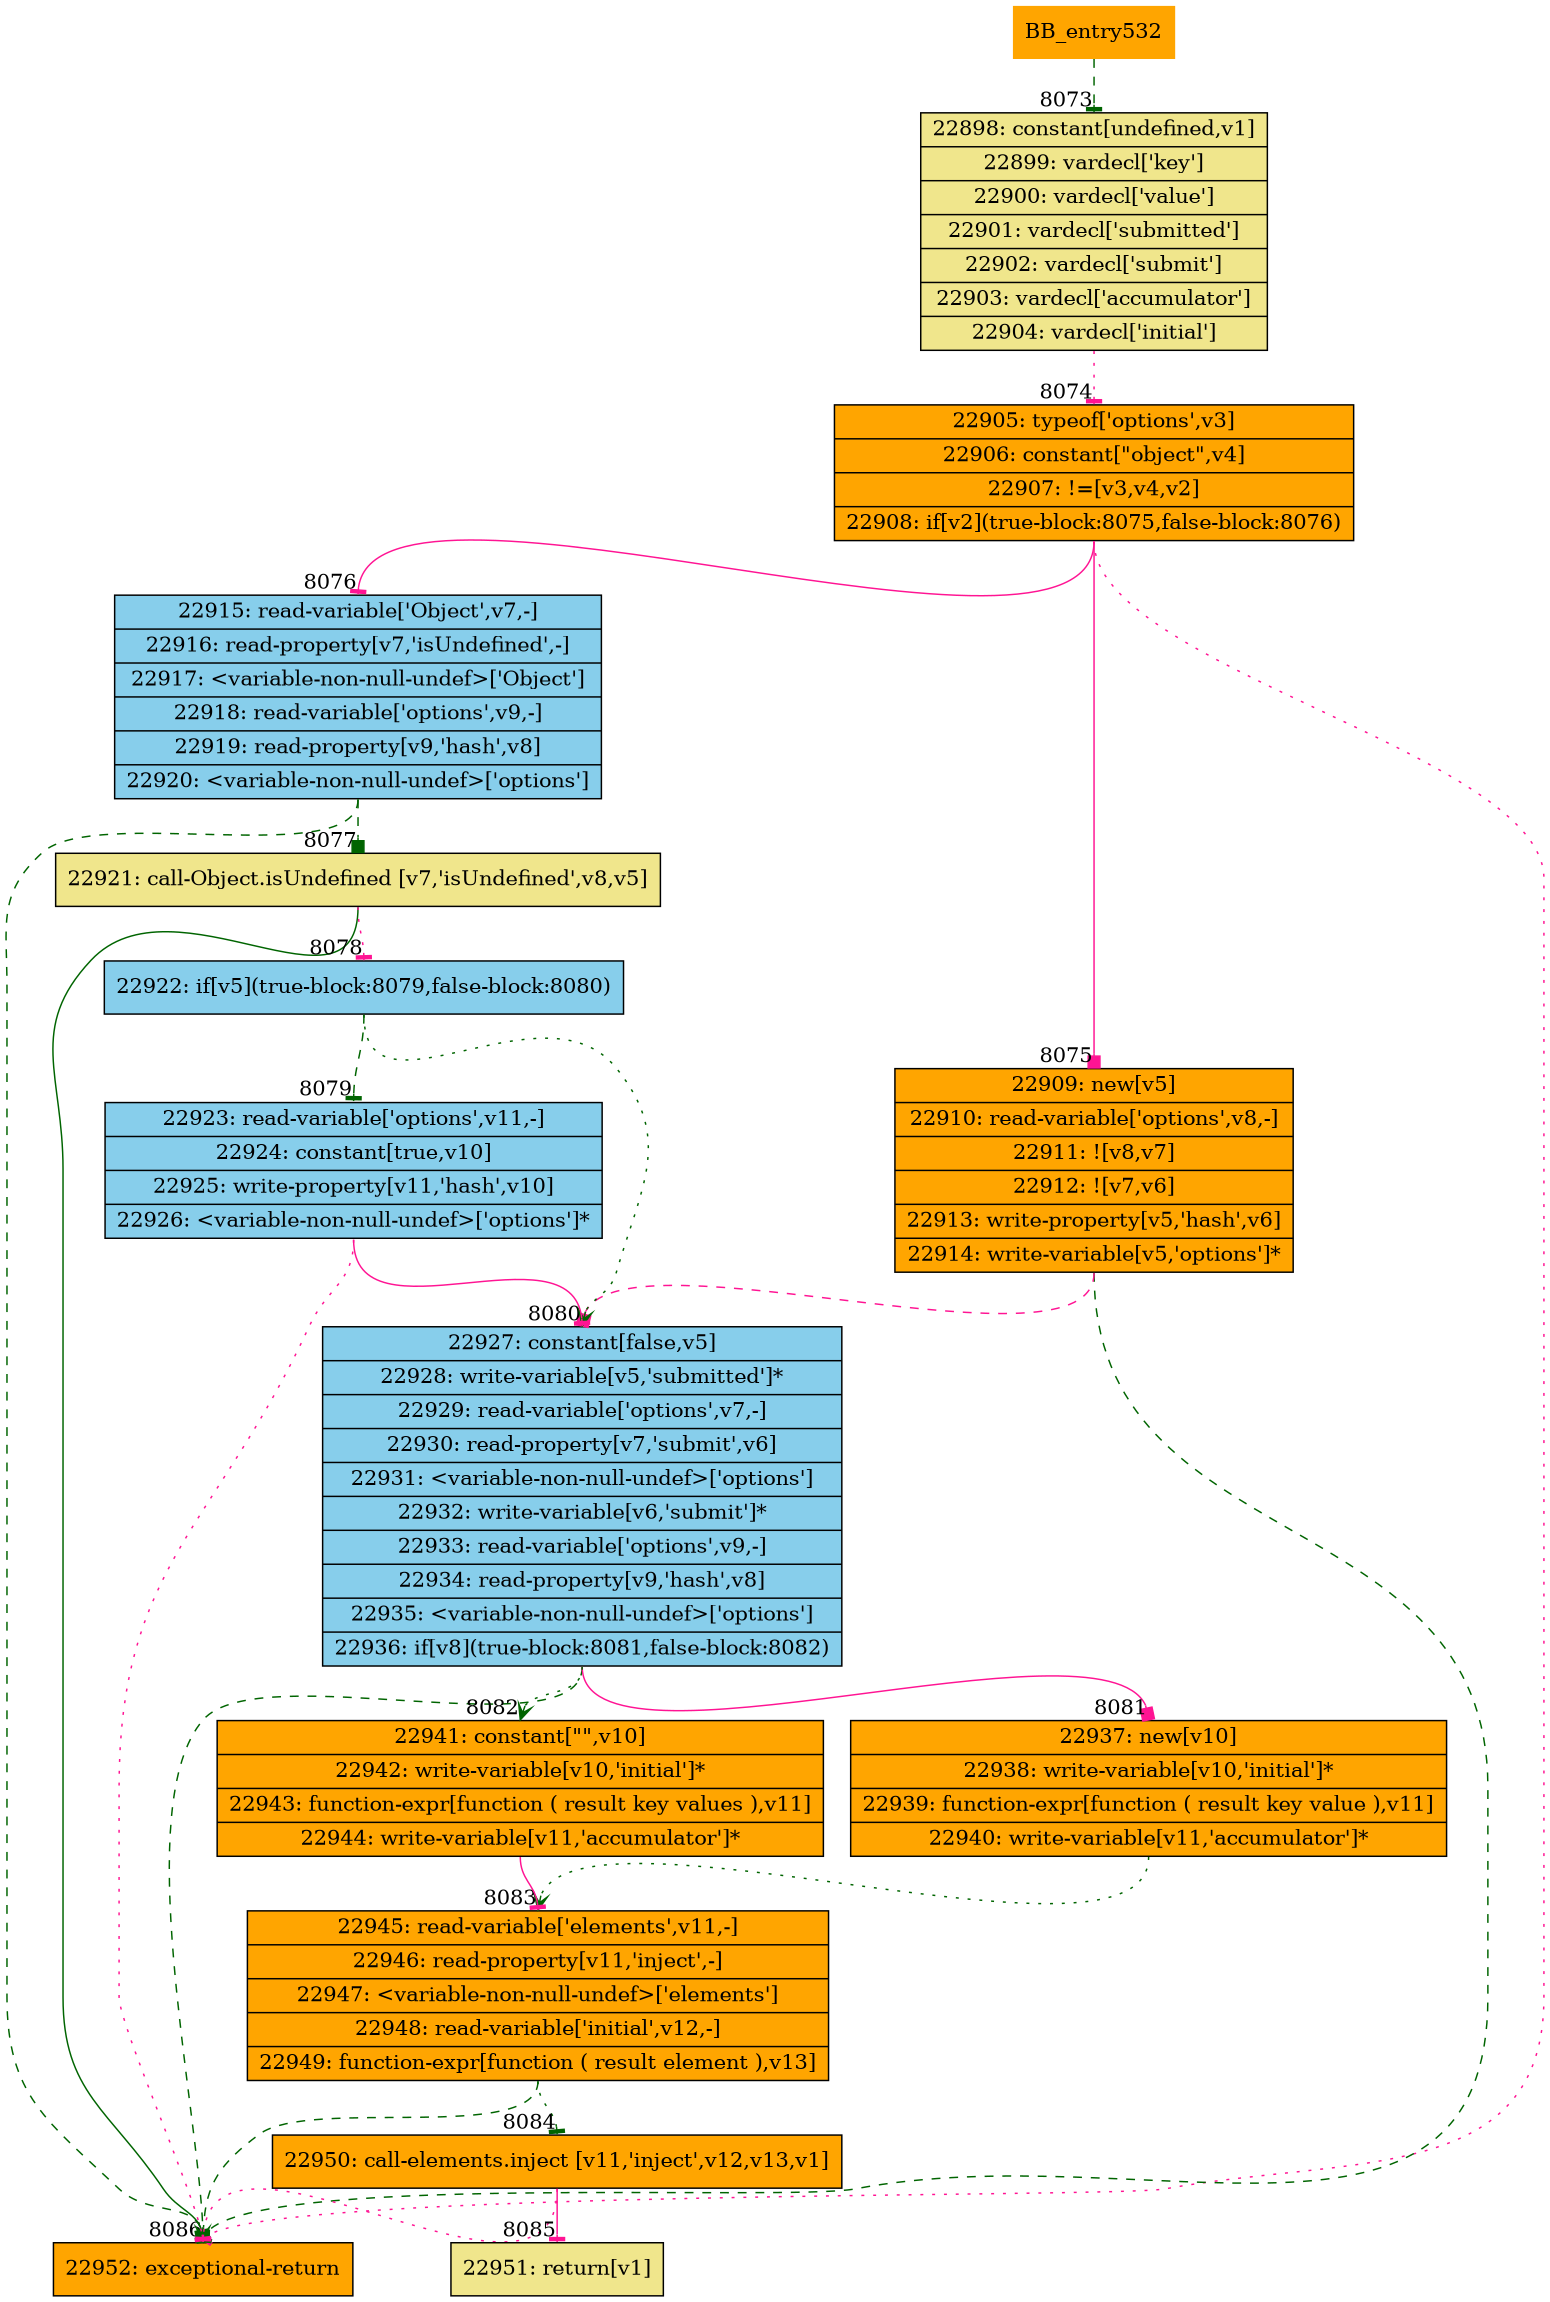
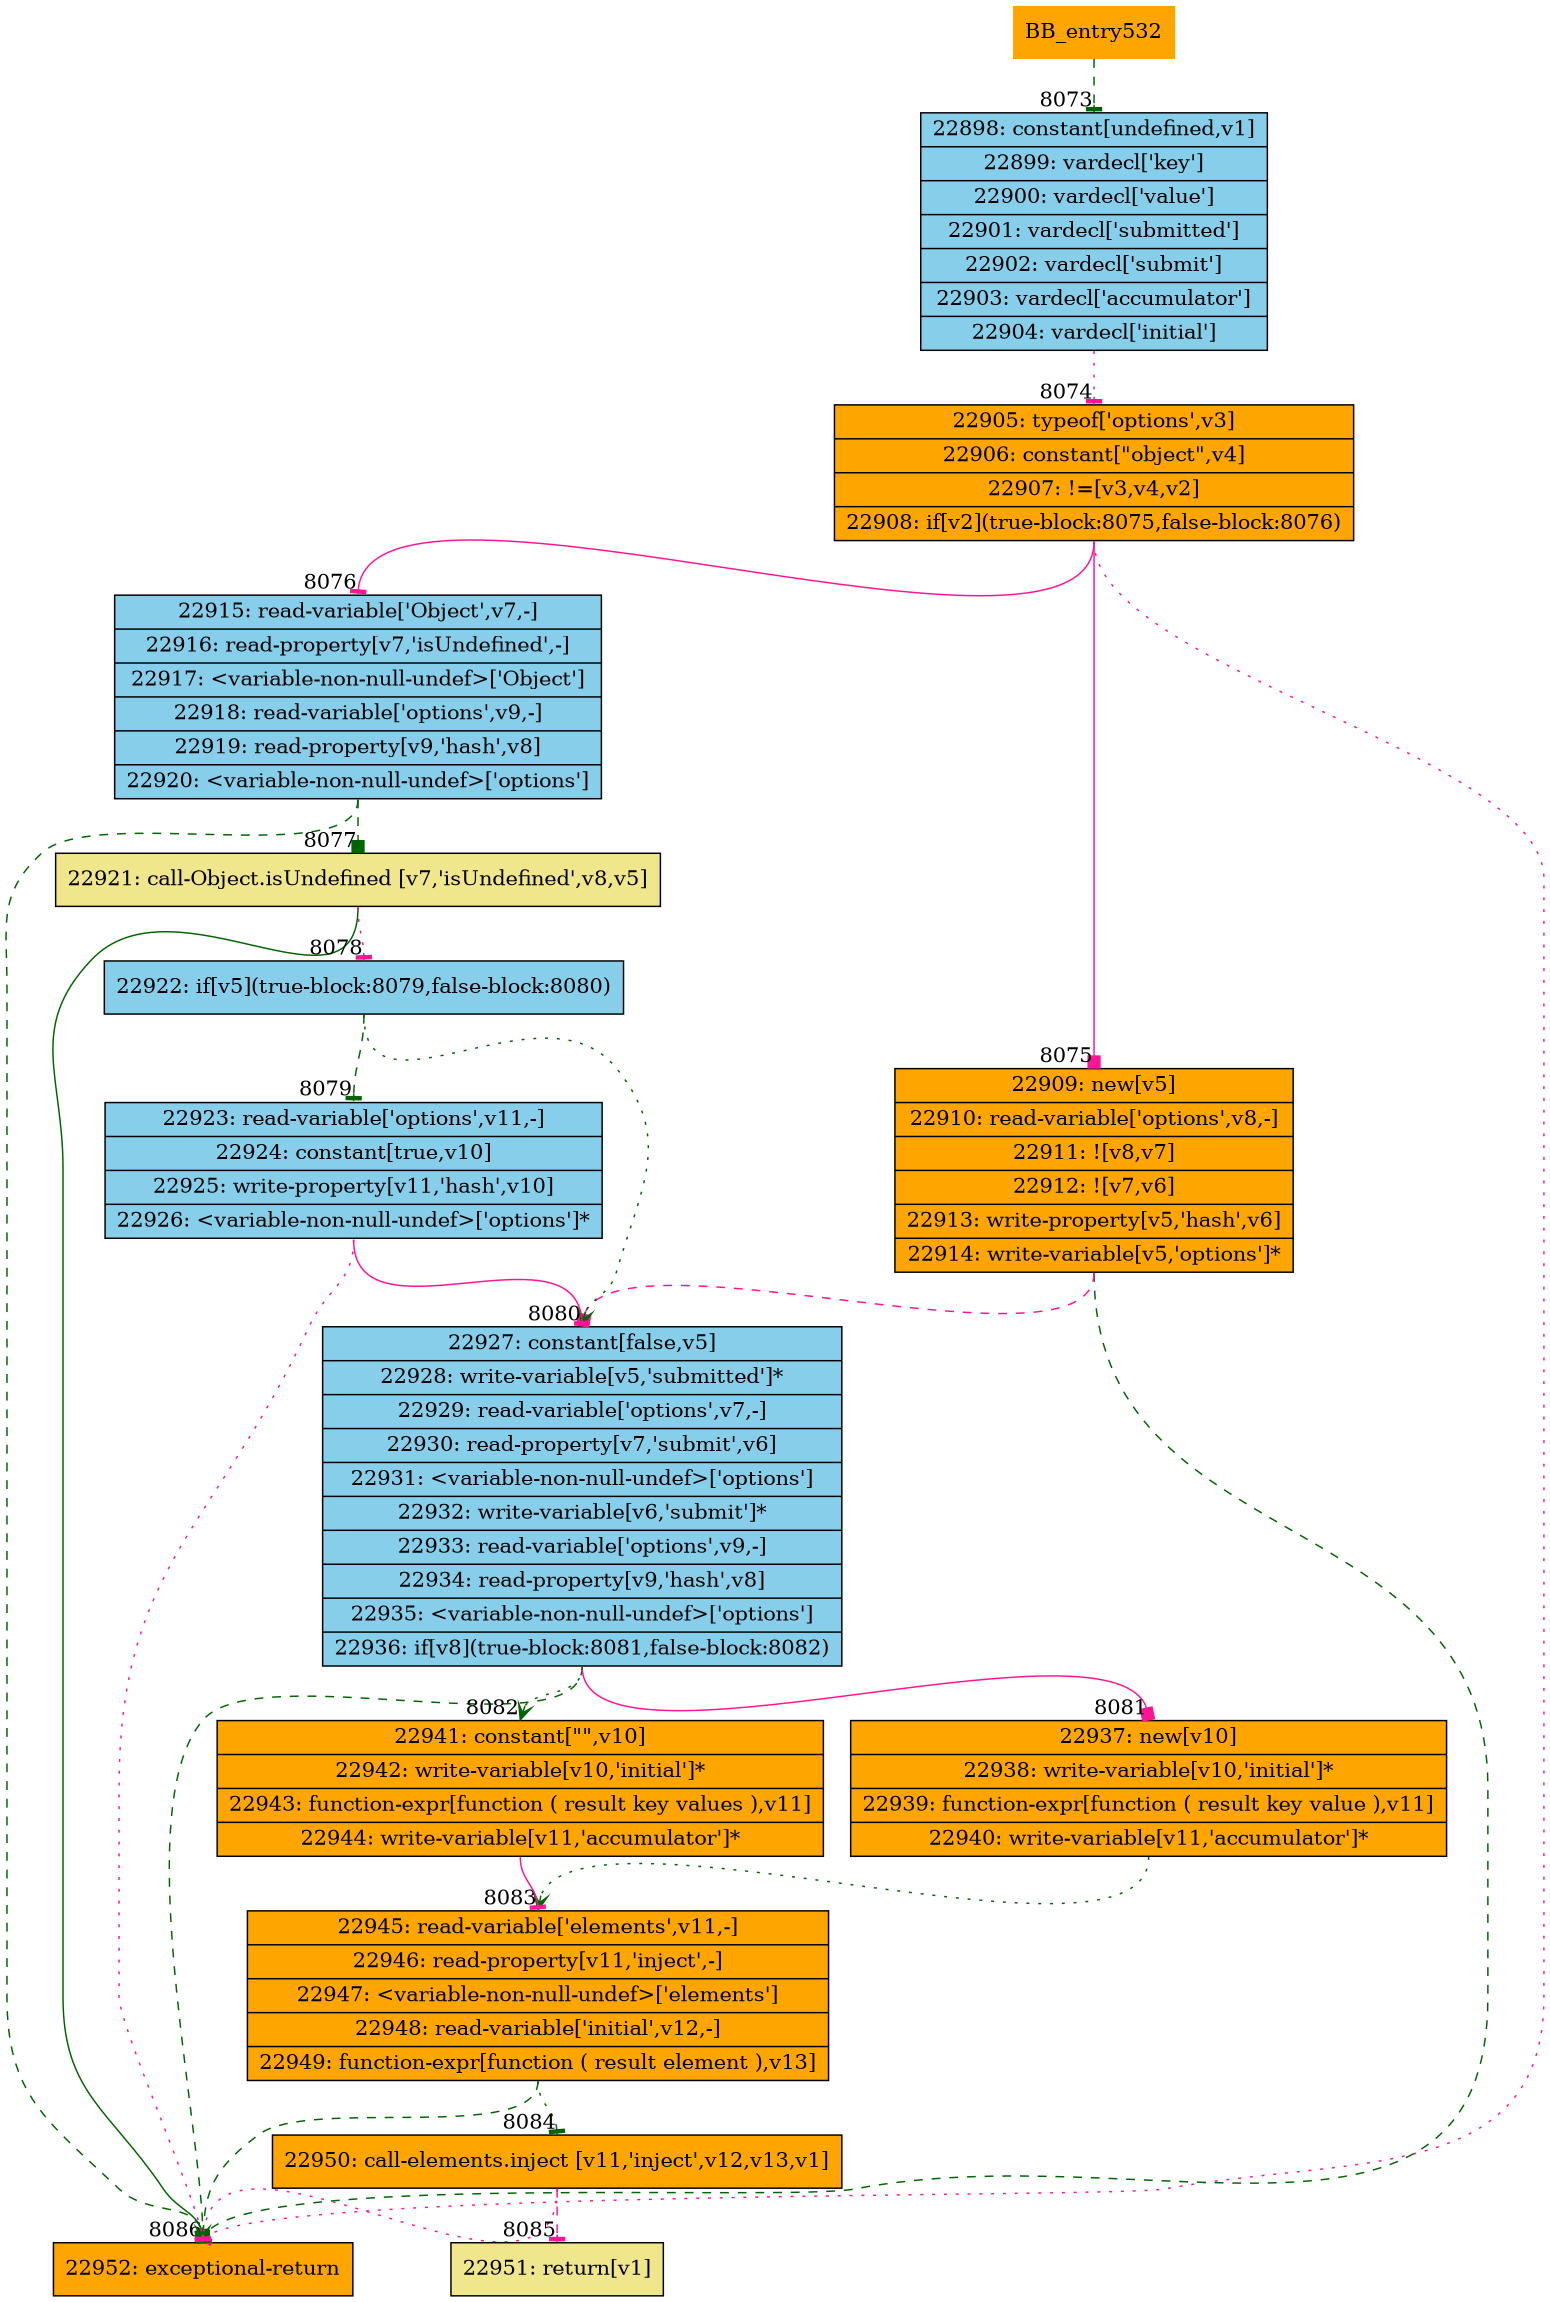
(1094, 232) -> (1094, 232)
(557, 2216) -> (557, 2216)
